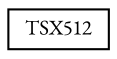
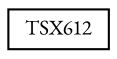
(59, 29) -> (59, 29)
